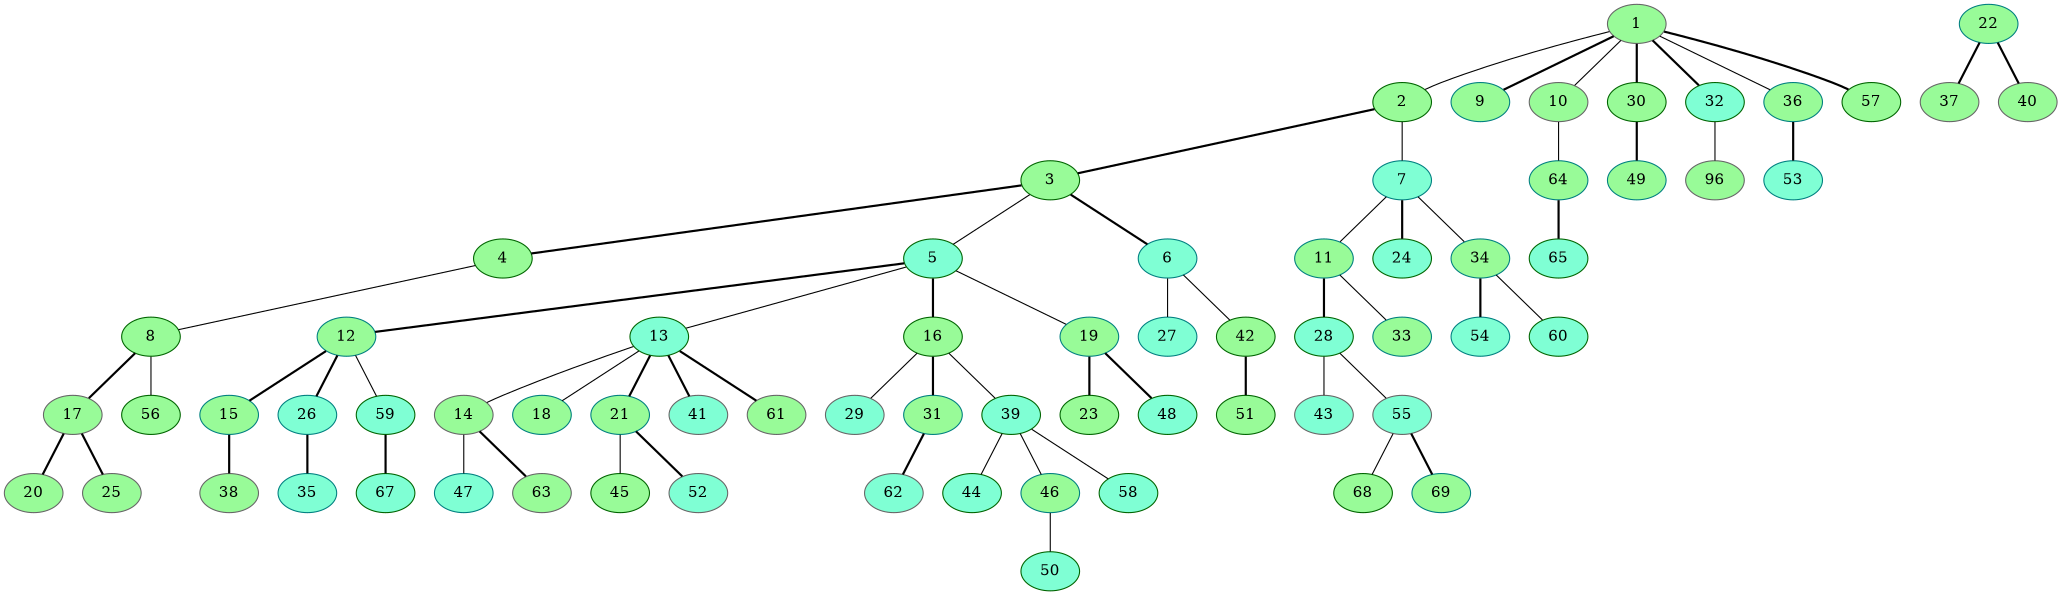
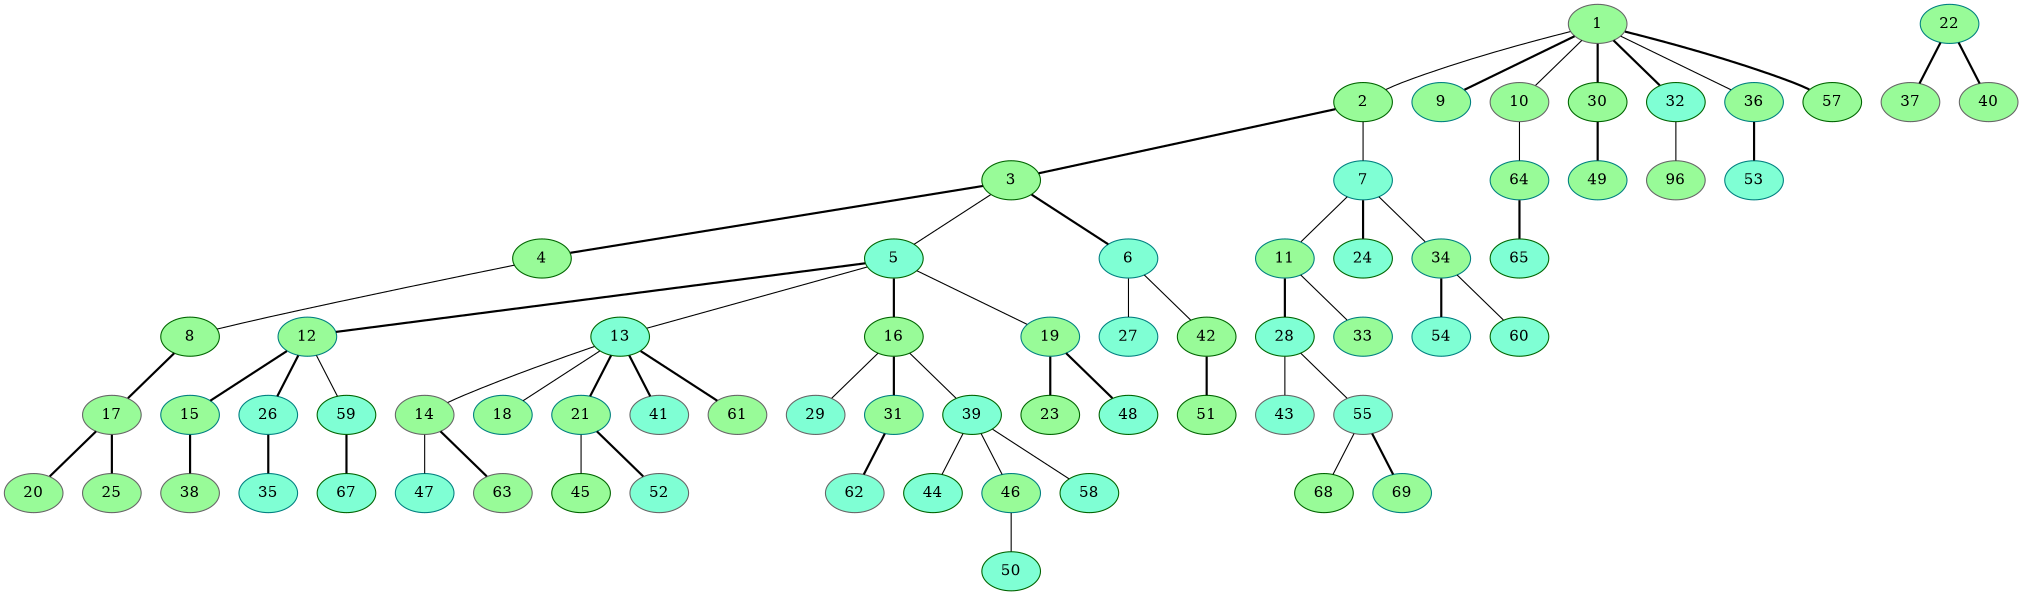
(151, 415) -> none
